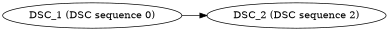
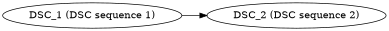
(92, 16) -> (92, 16)
